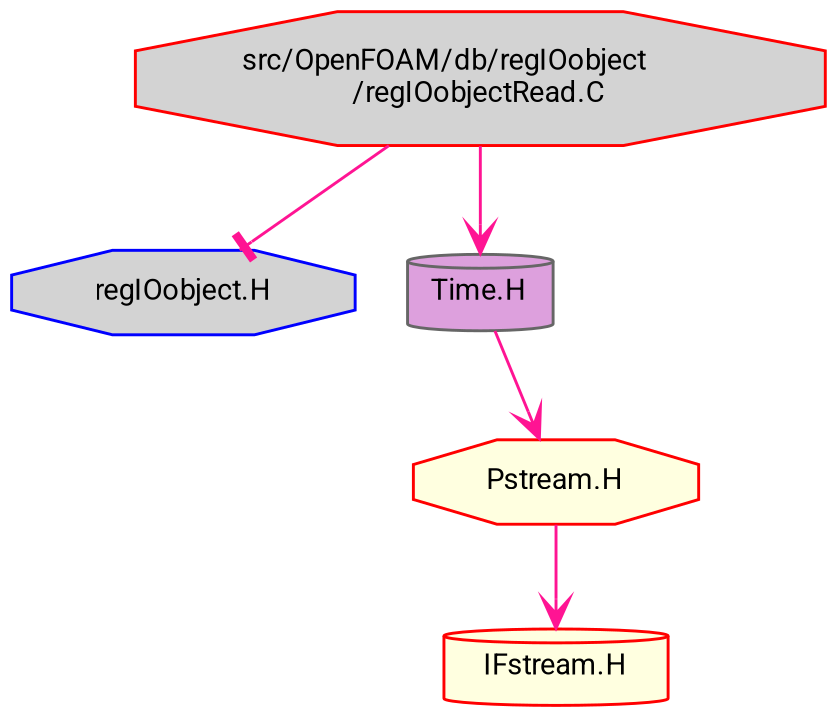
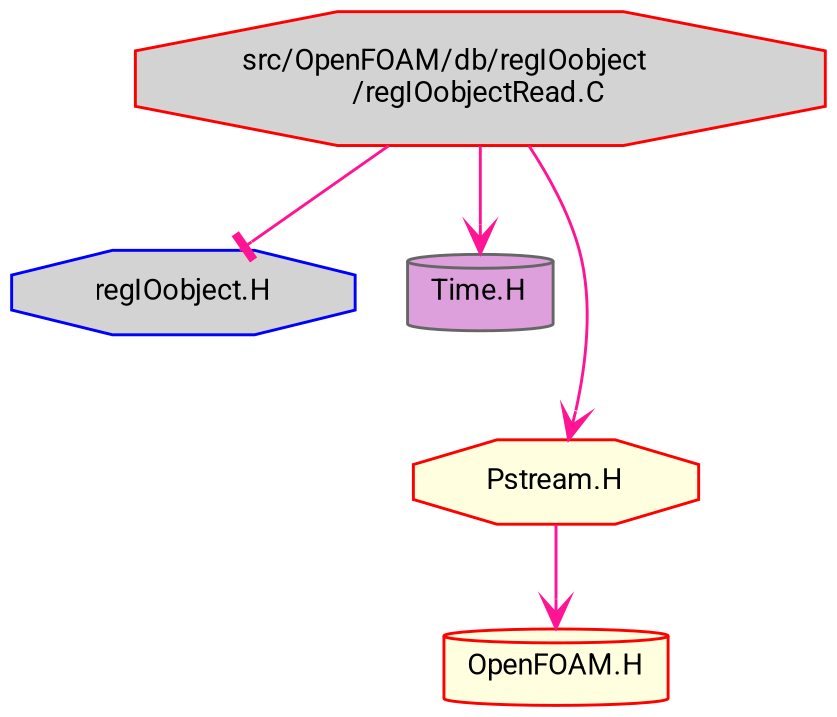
(512, 371) -> (584, 273)
(556, 667) -> (556, 667)
